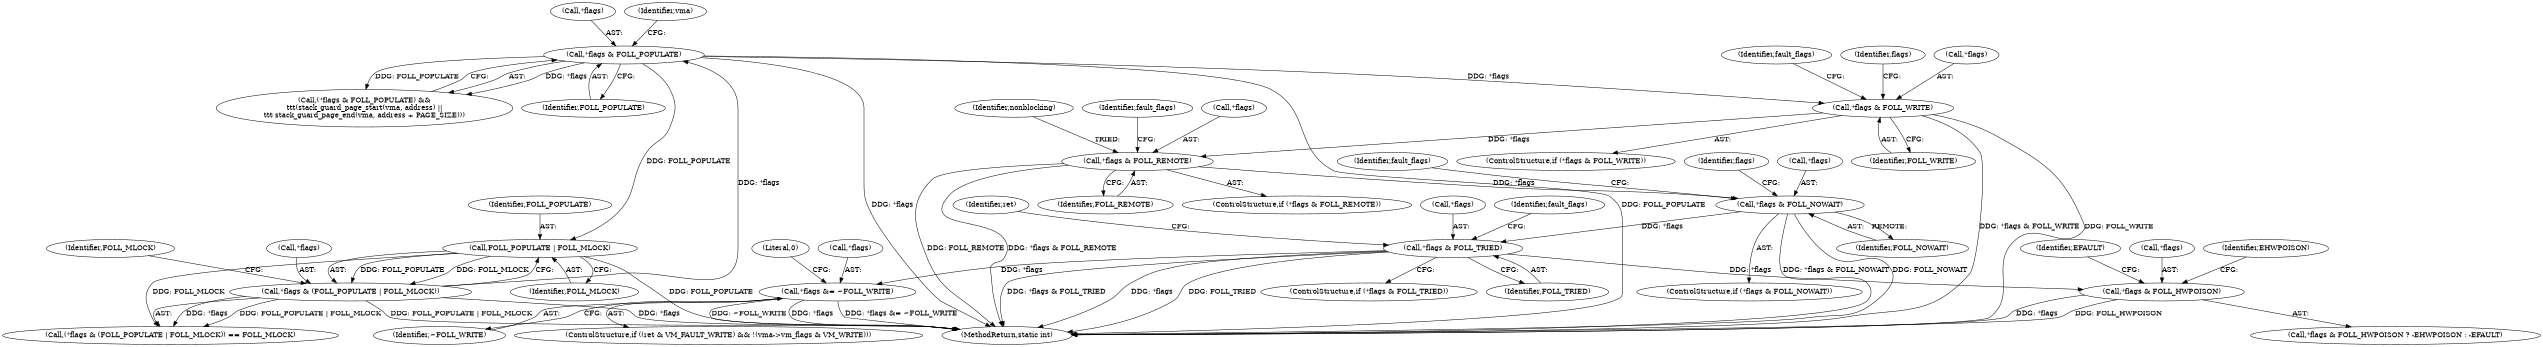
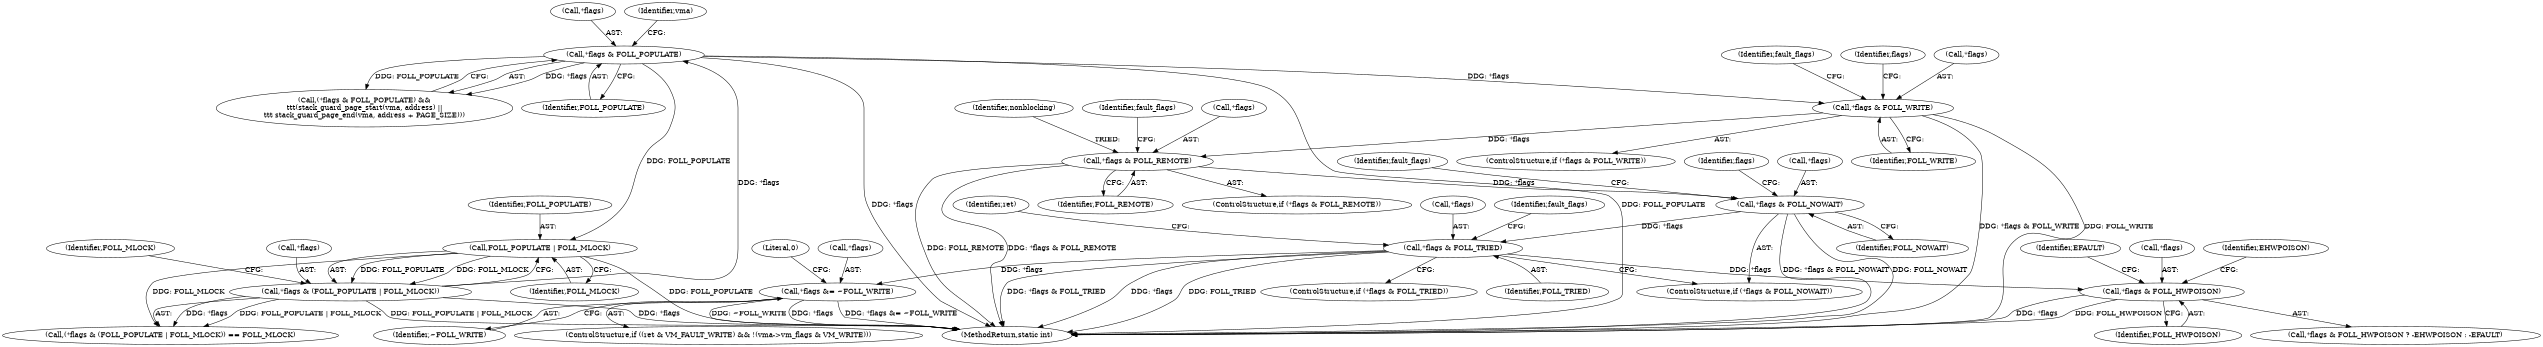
(1891, 227) -> (1891, 227)
(1493, 271) -> (1595, 269)
none -> (2168, 335)
